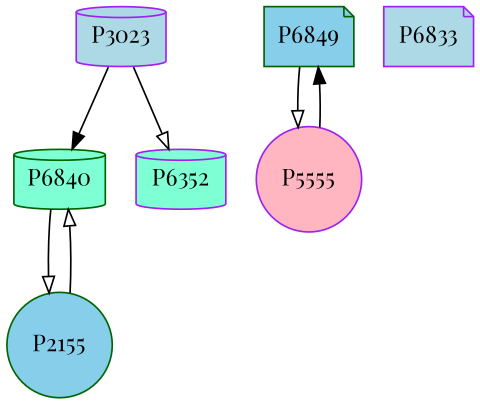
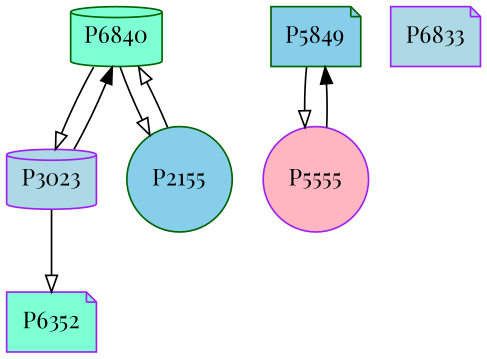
(309, 37) -> (316, 37)
none -> (77, 100)
(181, 179) -> (52, 322)
